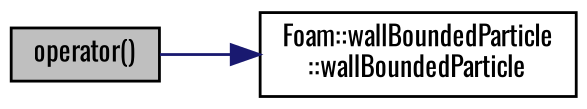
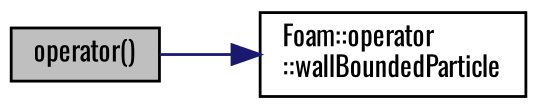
(418, 55) -> (393, 55)
